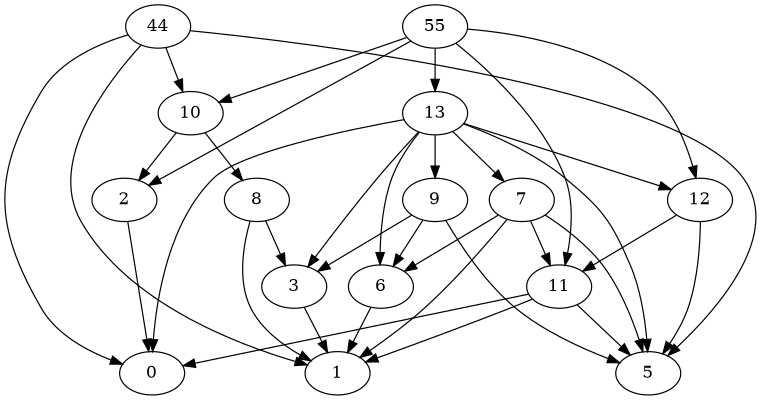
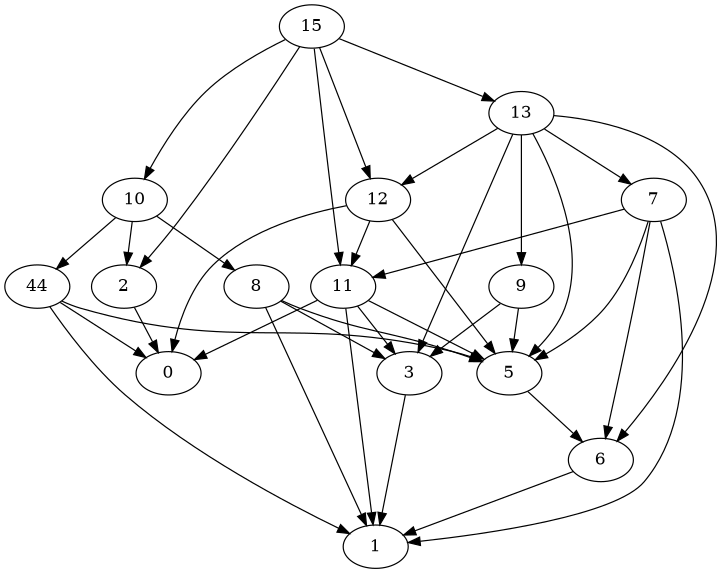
(435, 26) -> (312, 26)
(172, 64) -> (91, 239)
(224, 171) -> (238, 246)
(411, 238) -> (551, 412)
none -> (370, 322)
none -> (366, 329)
